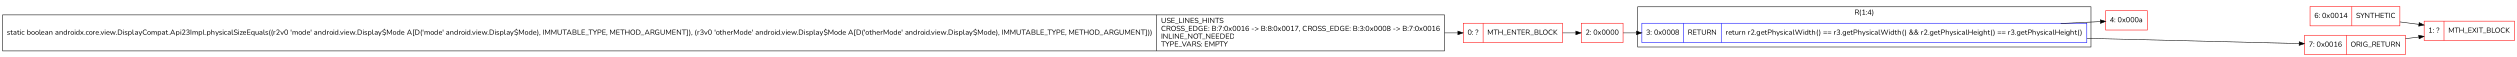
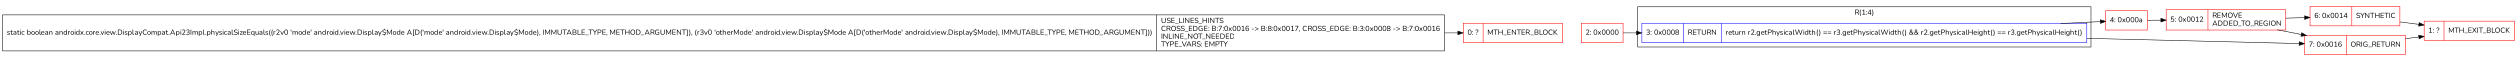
none -> (2226, 20)
(1569, 33) -> none
